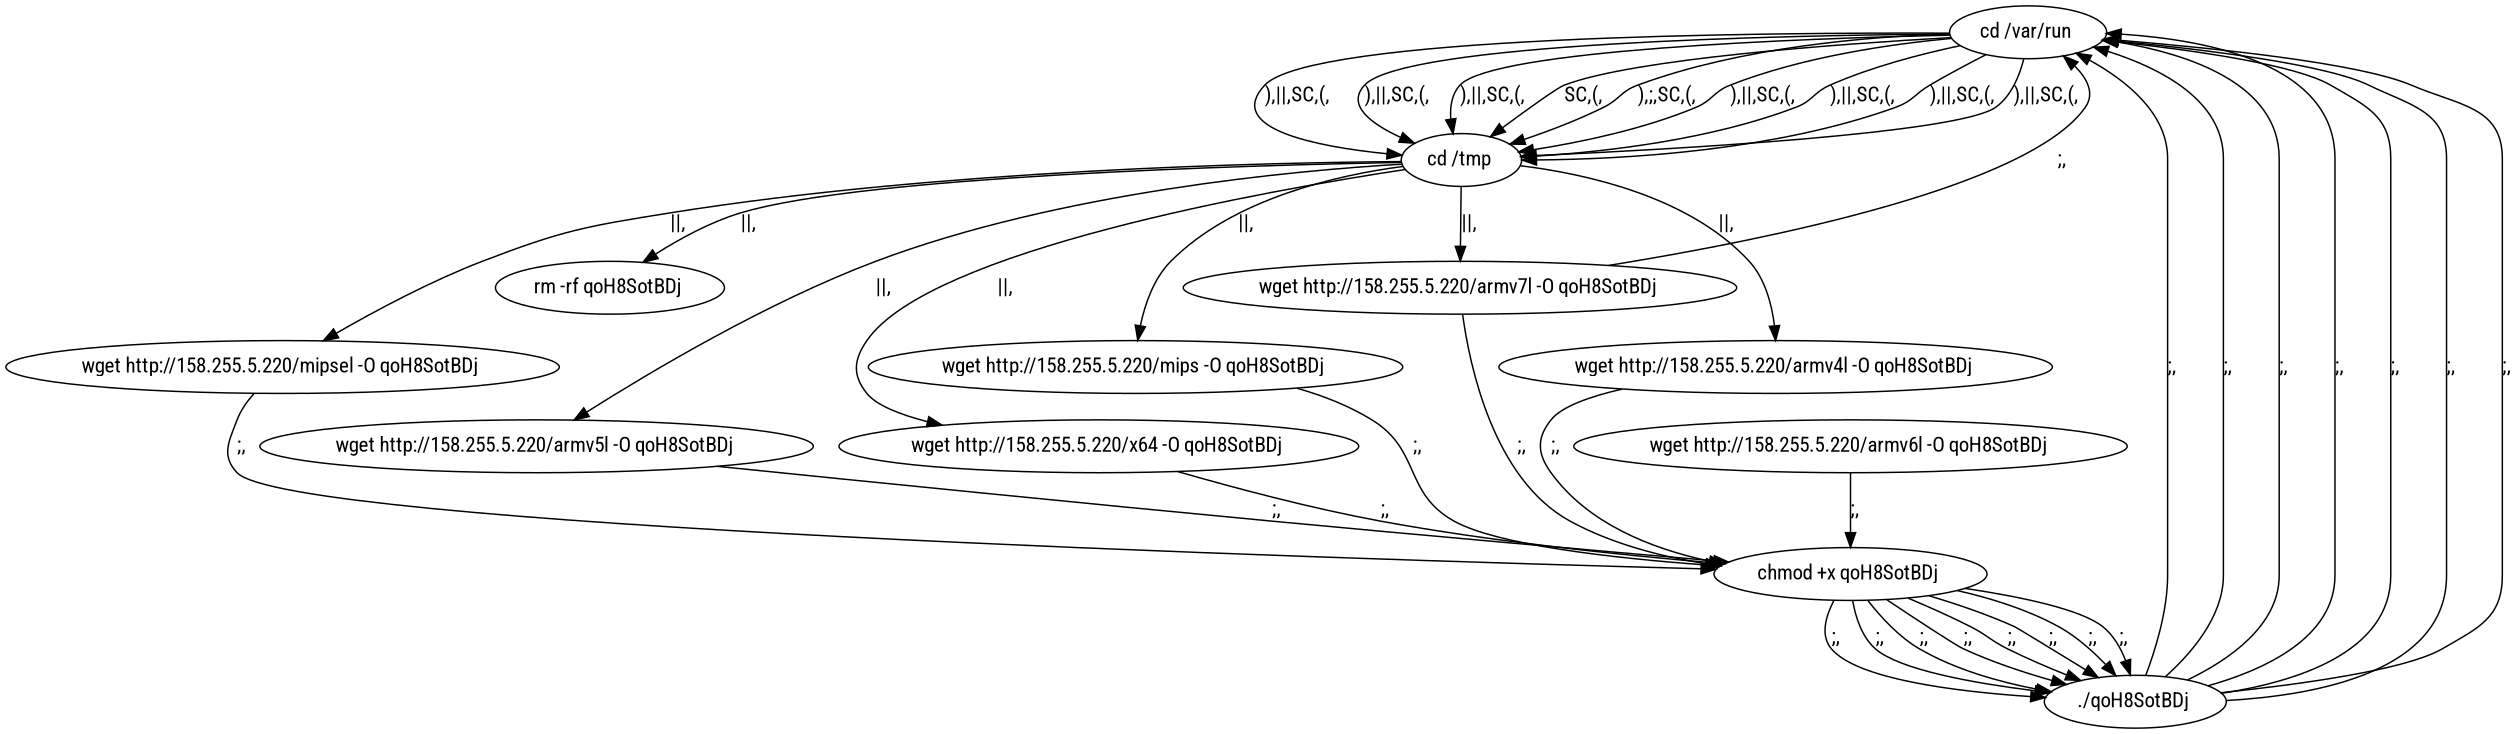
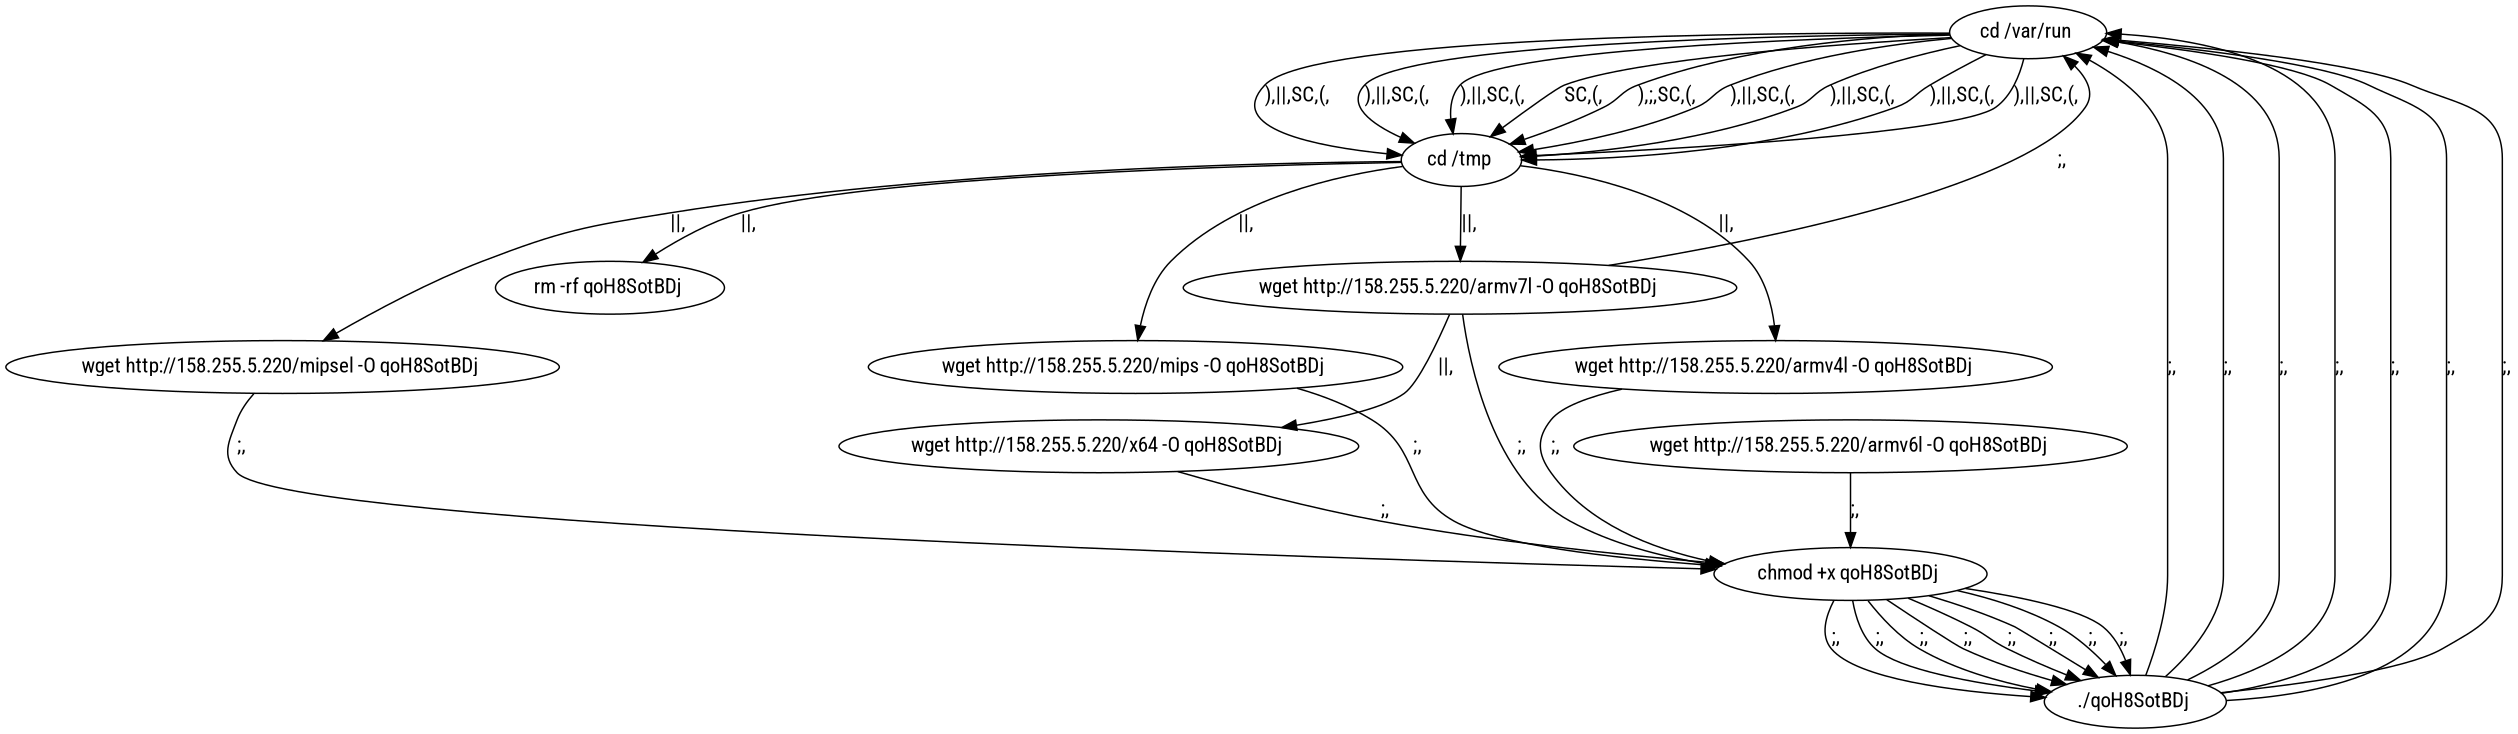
(1064, 242) -> (1395, 399)
(537, 446) -> none
